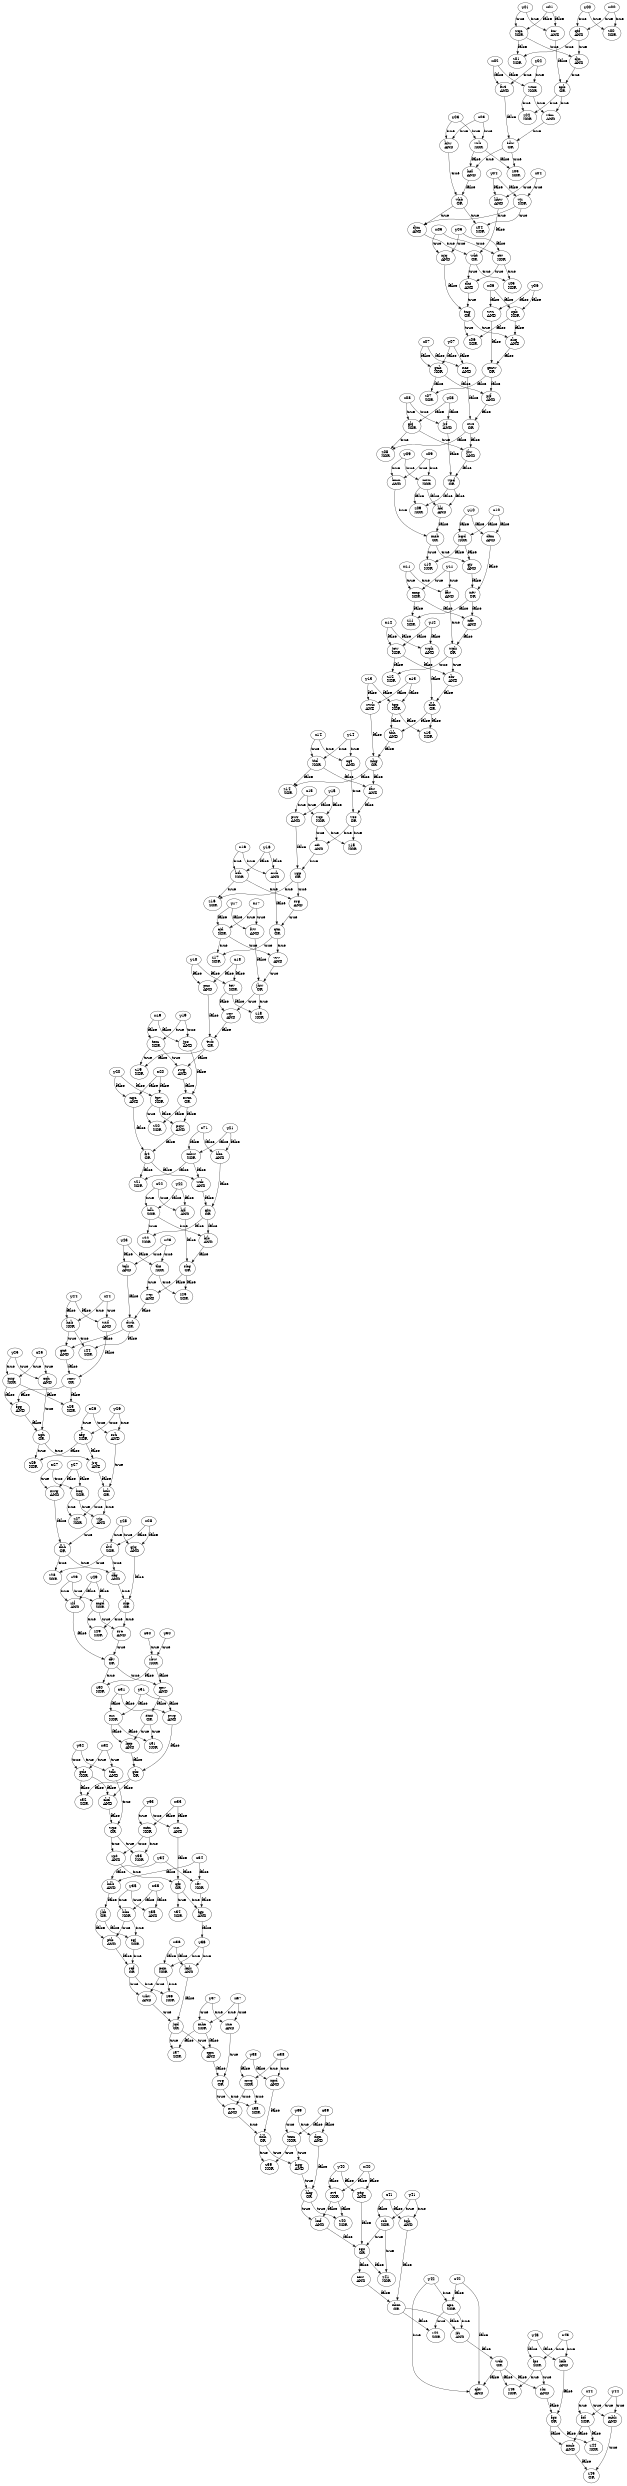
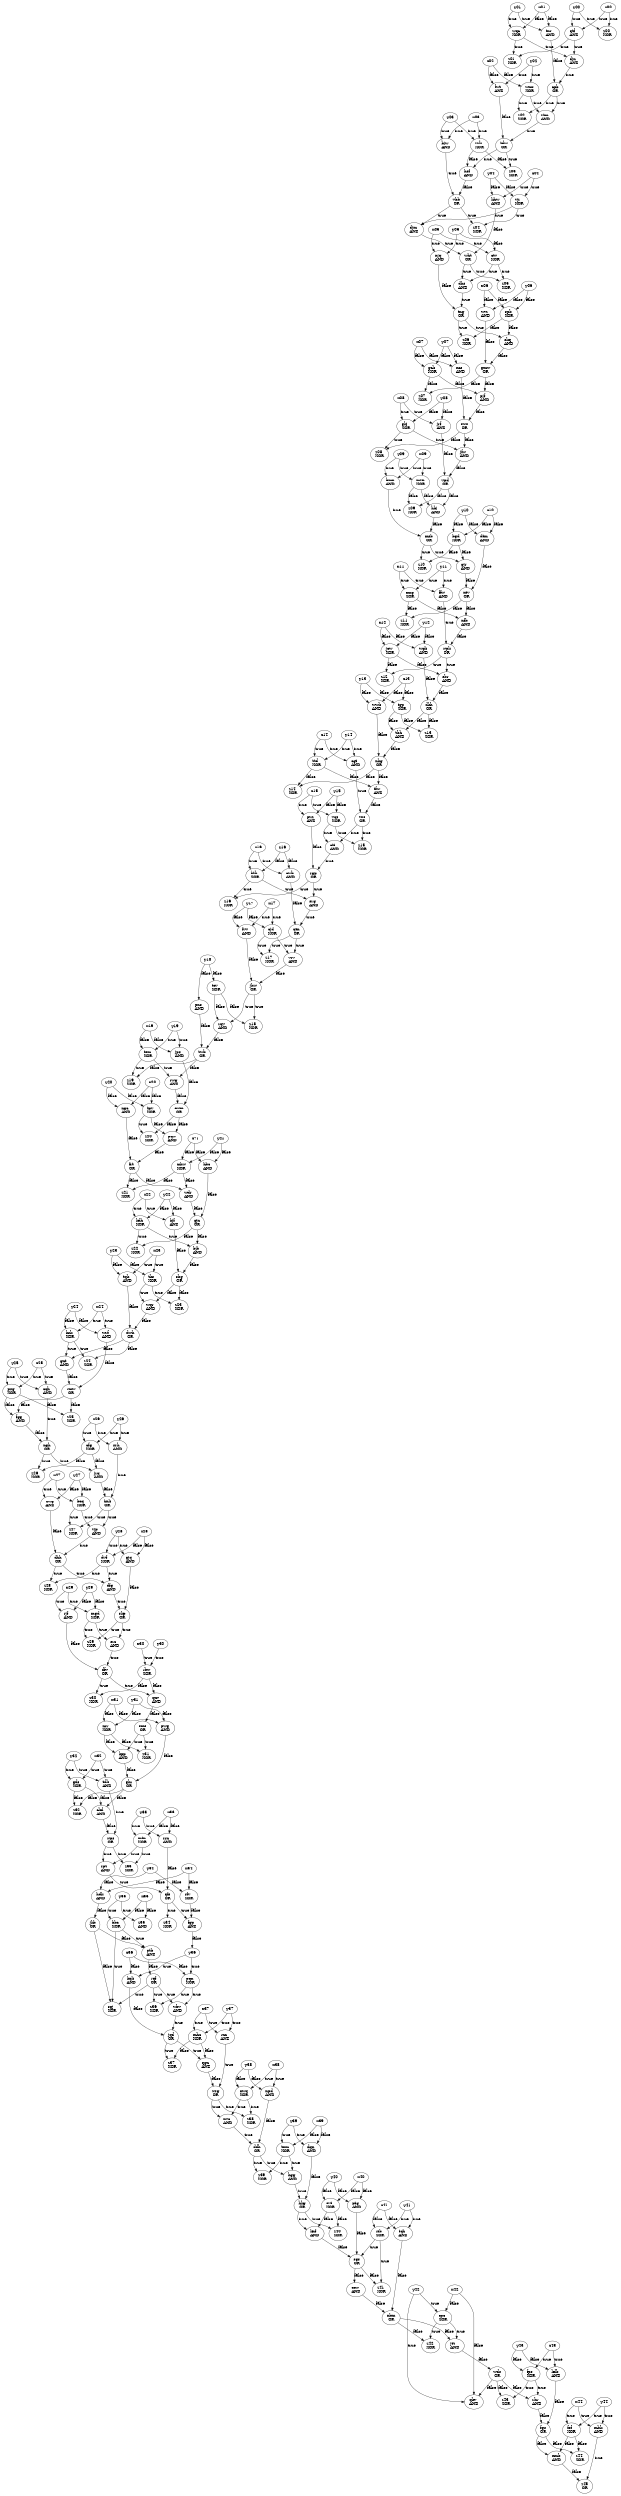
(522, 47) -> (519, 47)
(237, 960) -> none
(274, 974) -> (280, 974)
(133, 1955) -> (134, 1994)
